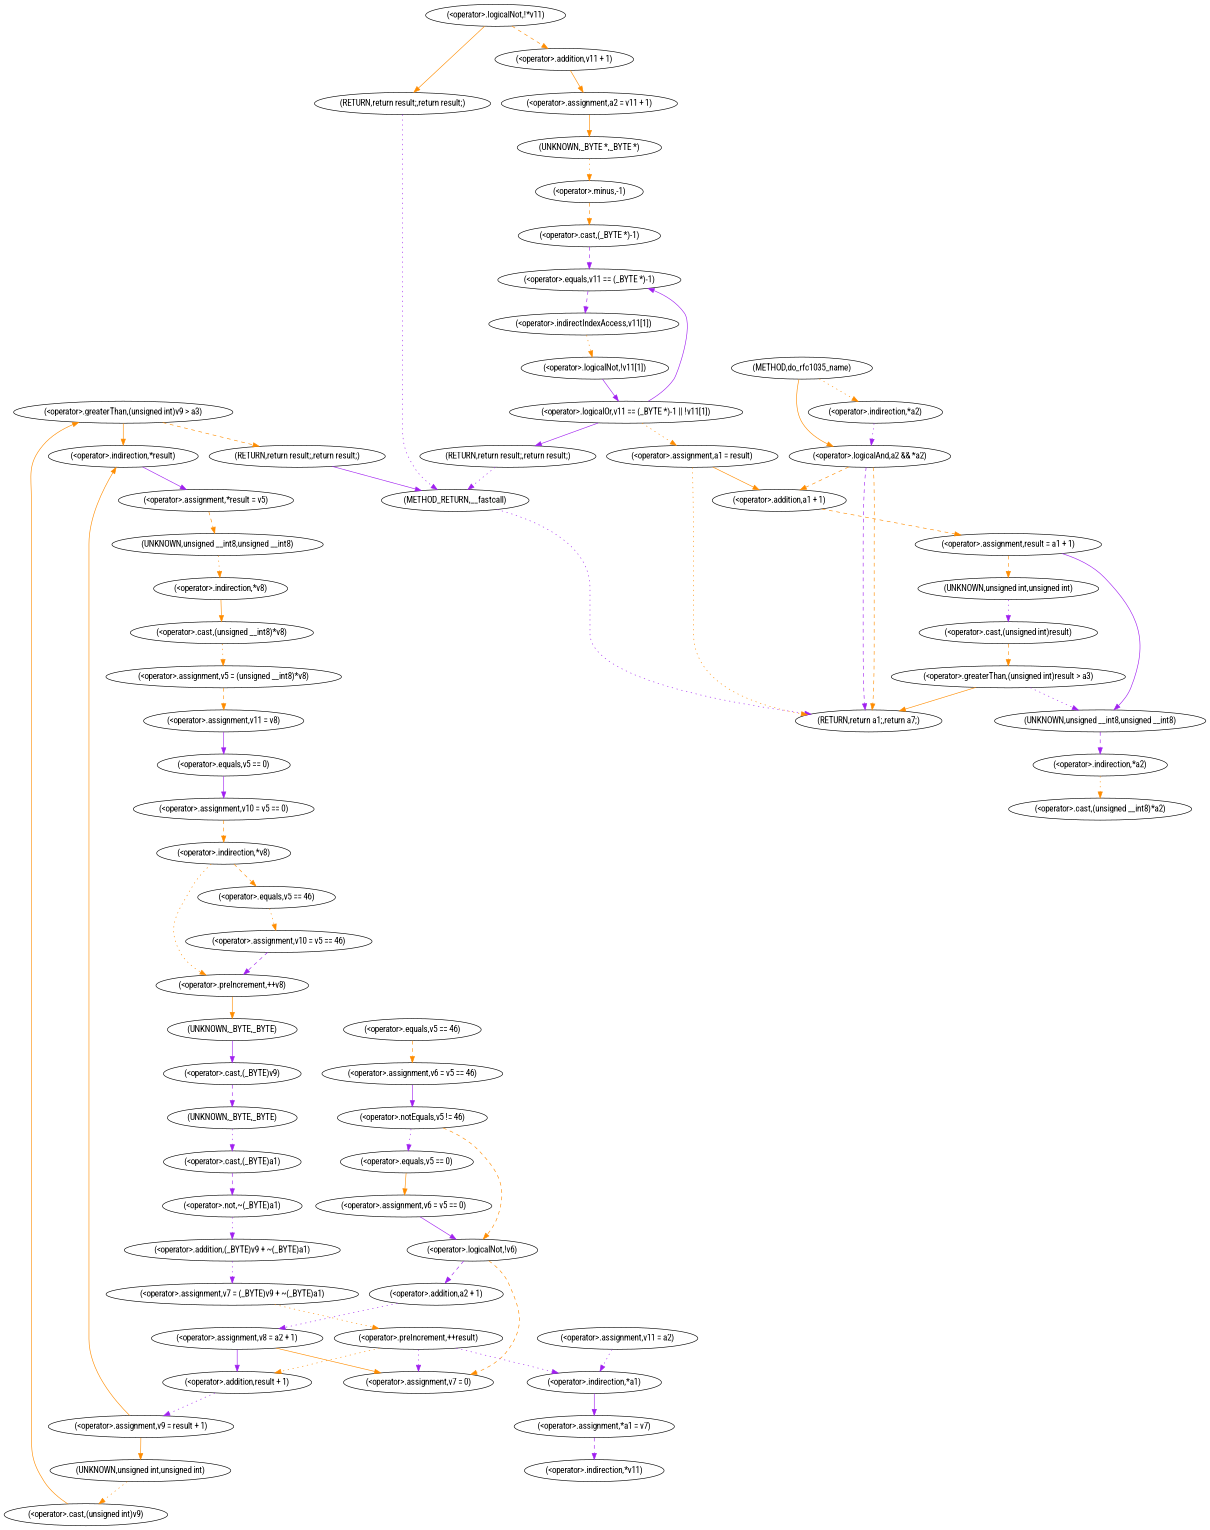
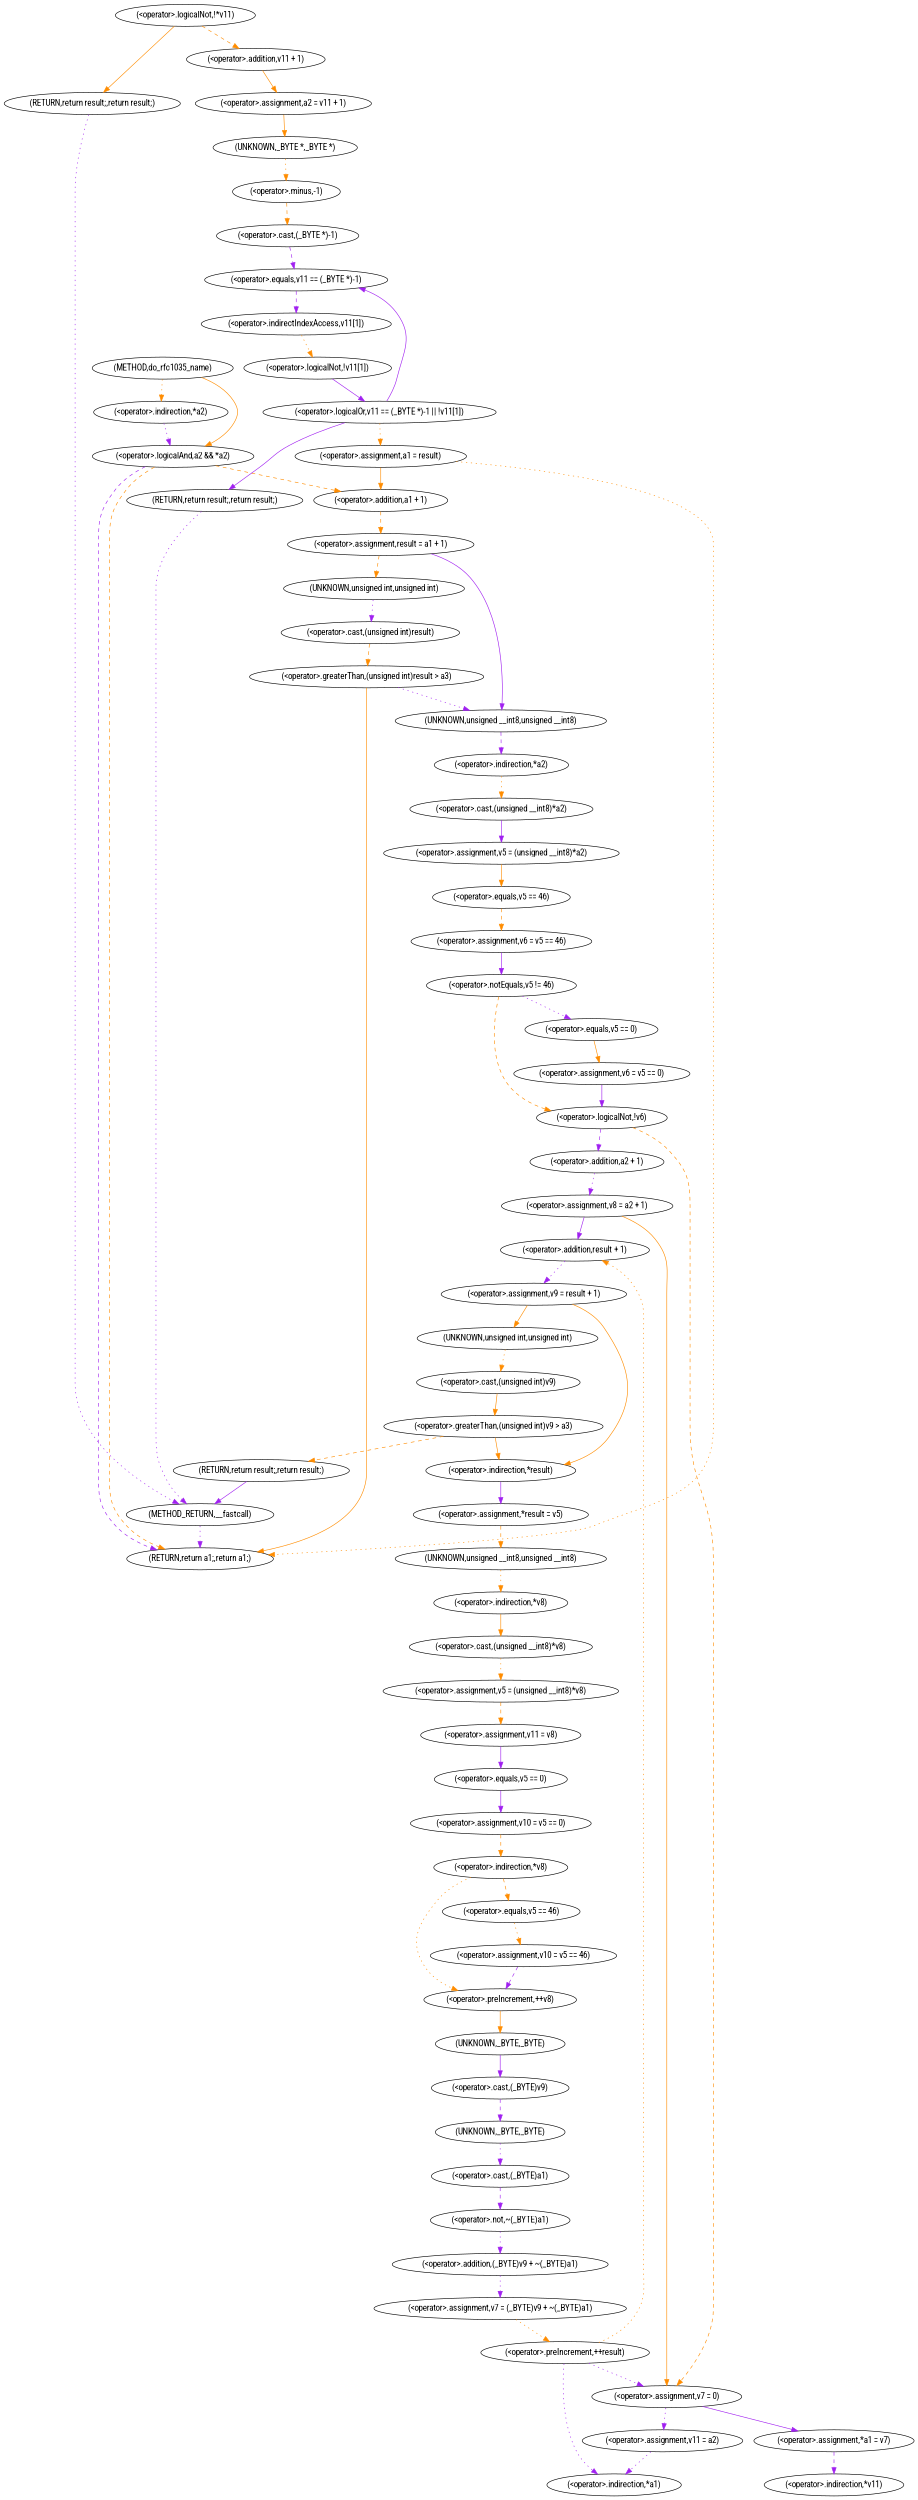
(869, 721) -> (200, 1559)
none -> (501, 853)
(594, 1401) -> (747, 2418)
none -> (665, 2416)
